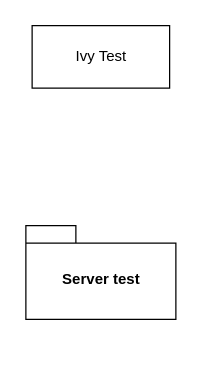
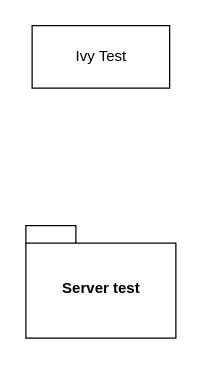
(101, 273) -> (101, 282)
